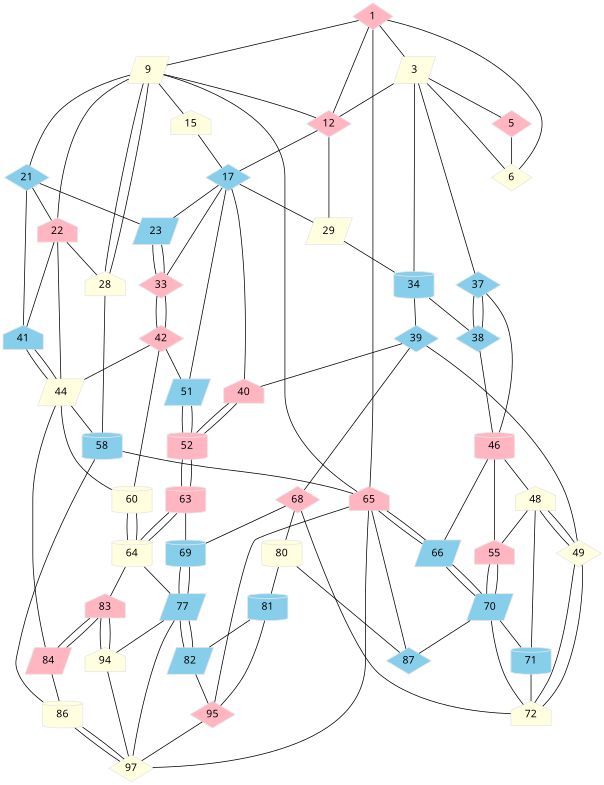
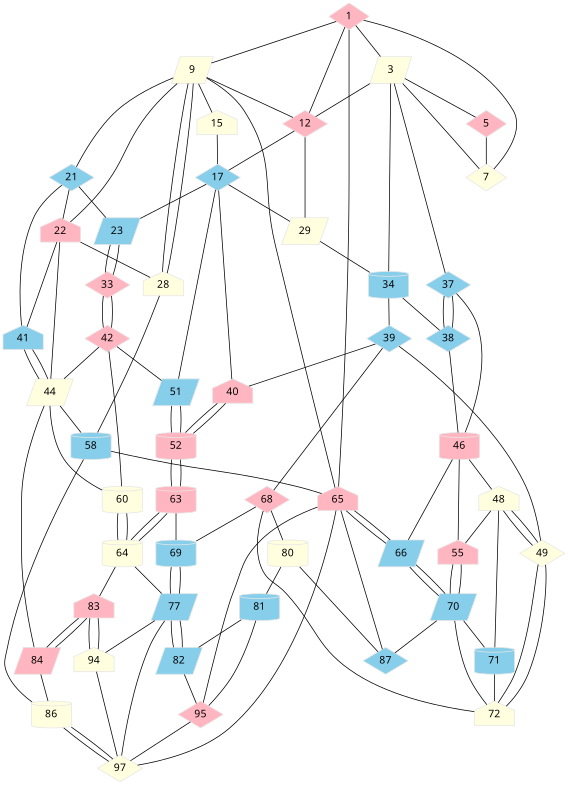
(512, 178) -> (486, 178)
(195, 231) -> none
